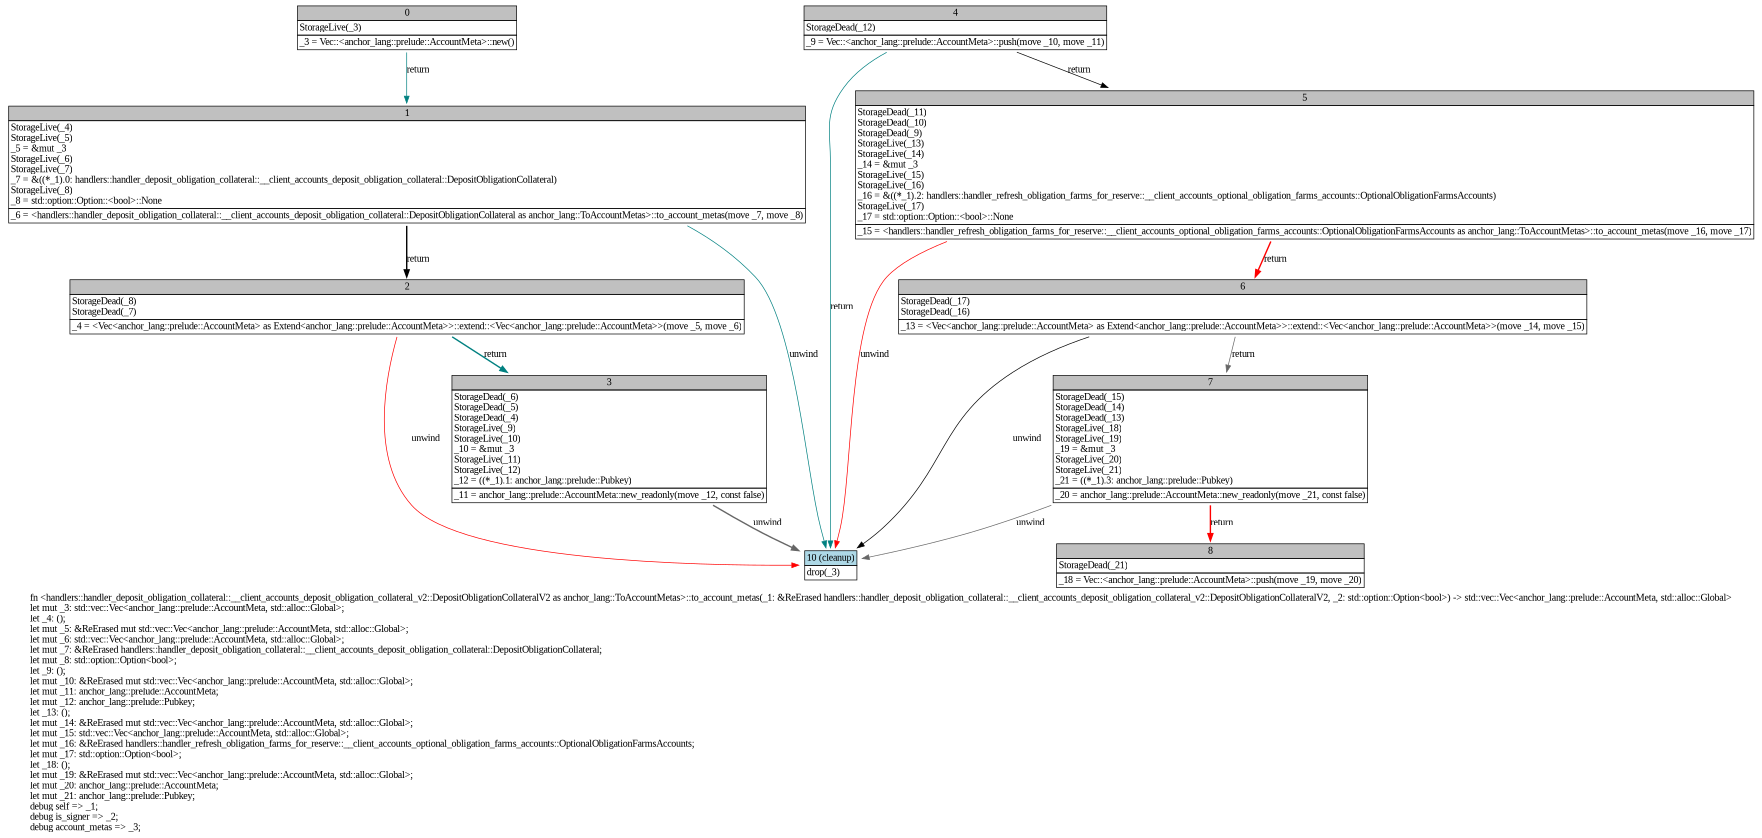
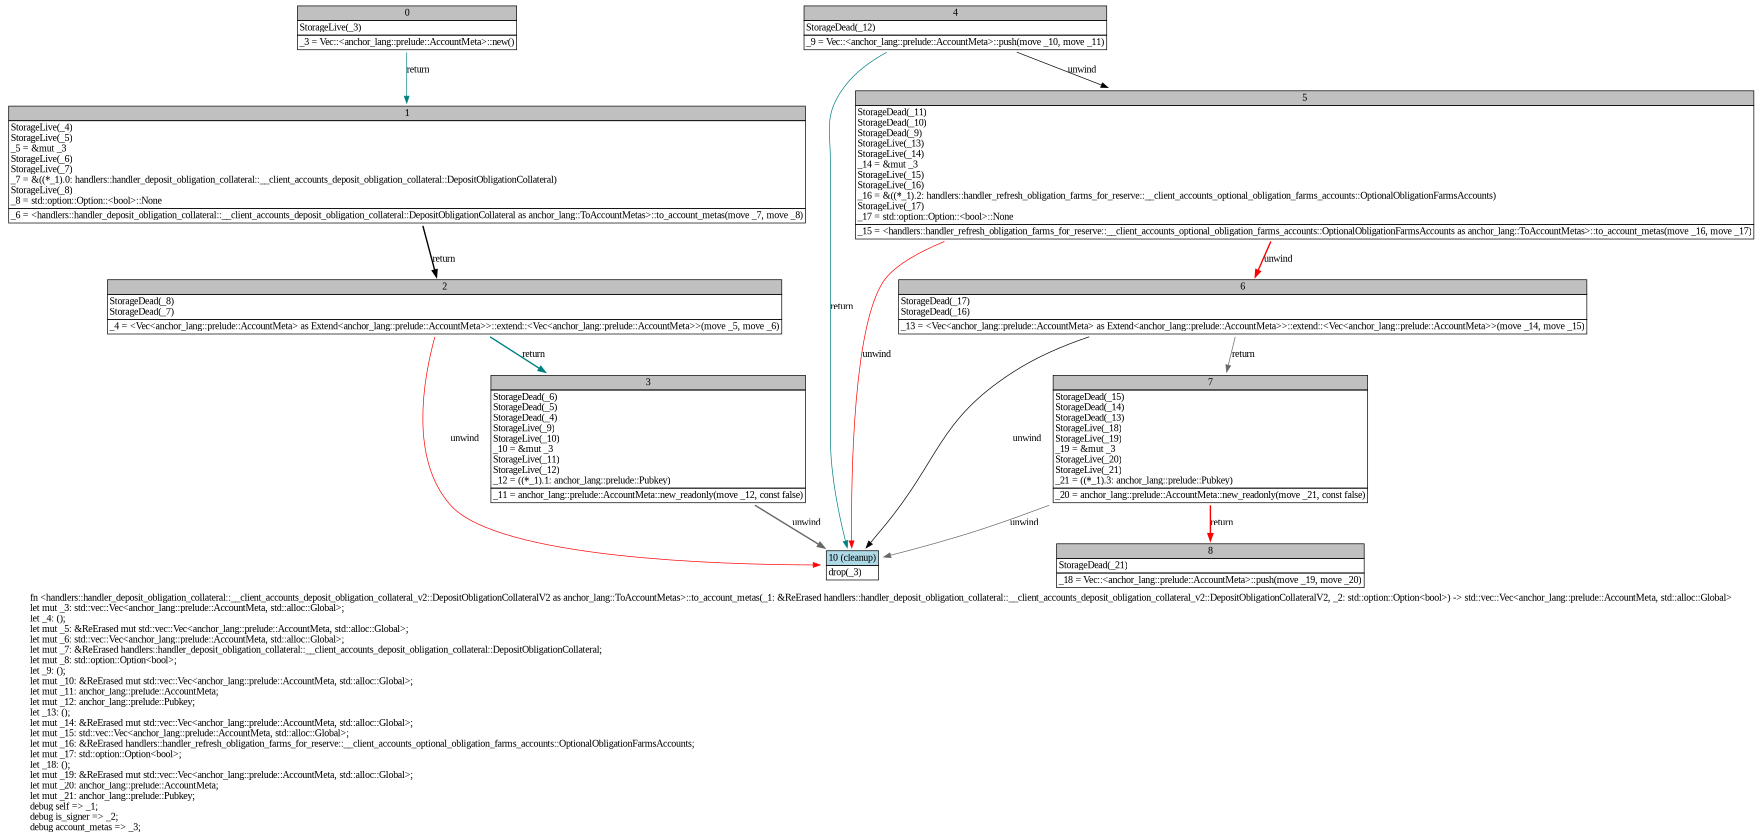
(1079, 70) -> (1082, 70)
(1275, 259) -> (1278, 259)
(790, 364) -> none
